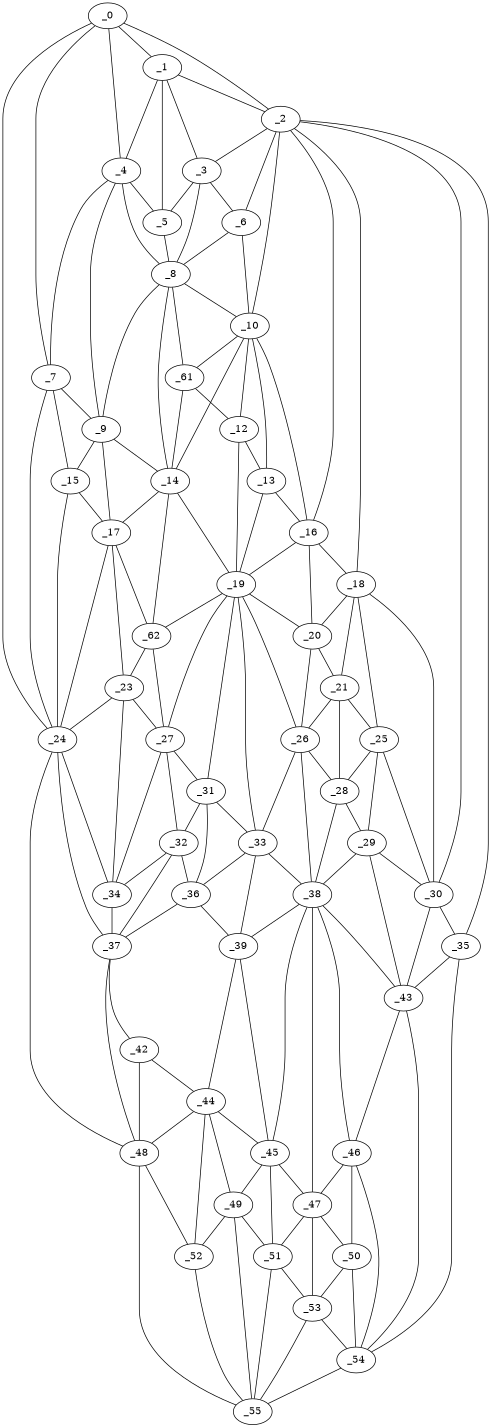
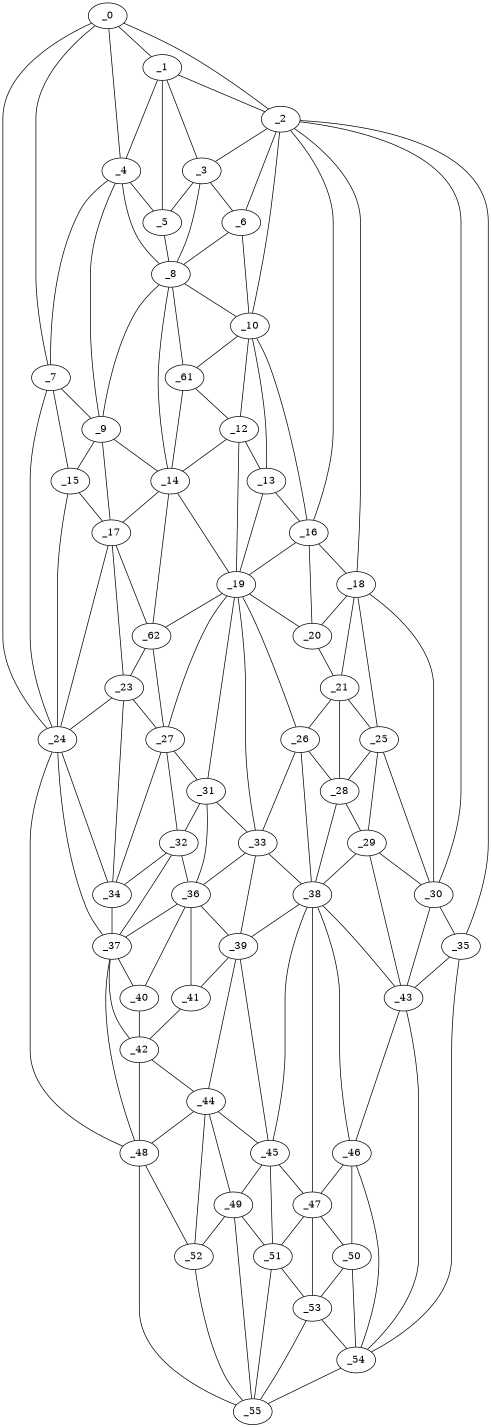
(208, 407) -> (205, 455)
(306, 688) -> none
none -> (139, 998)
none -> (191, 998)
